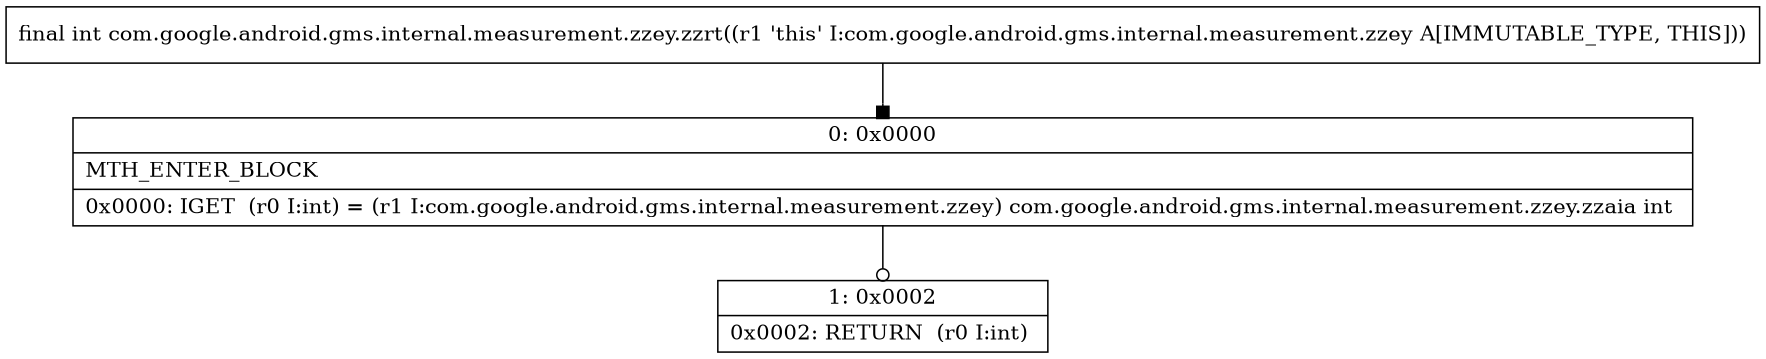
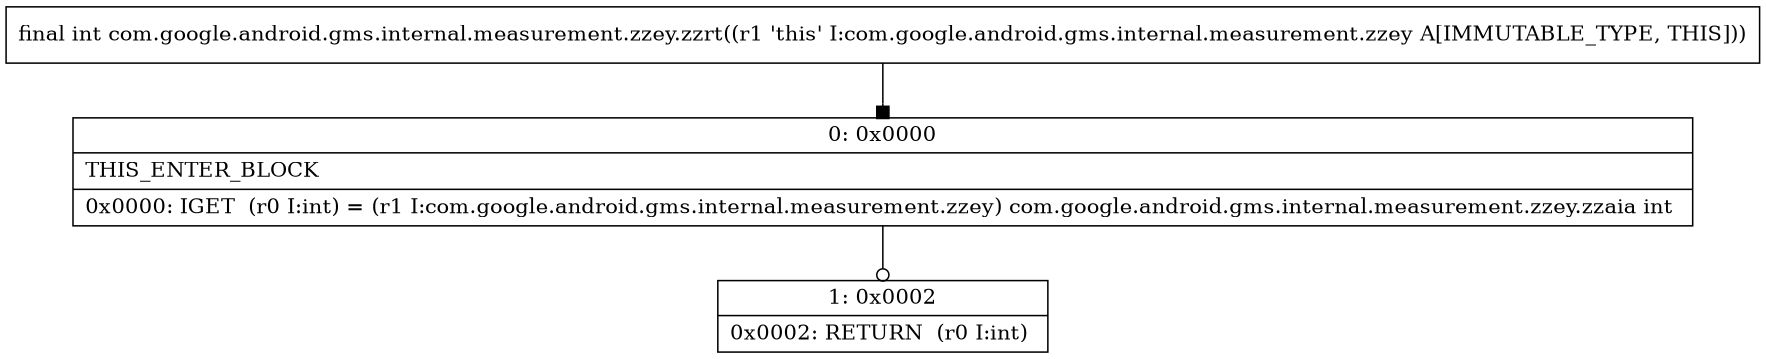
(202, 170) -> (202, 170)
